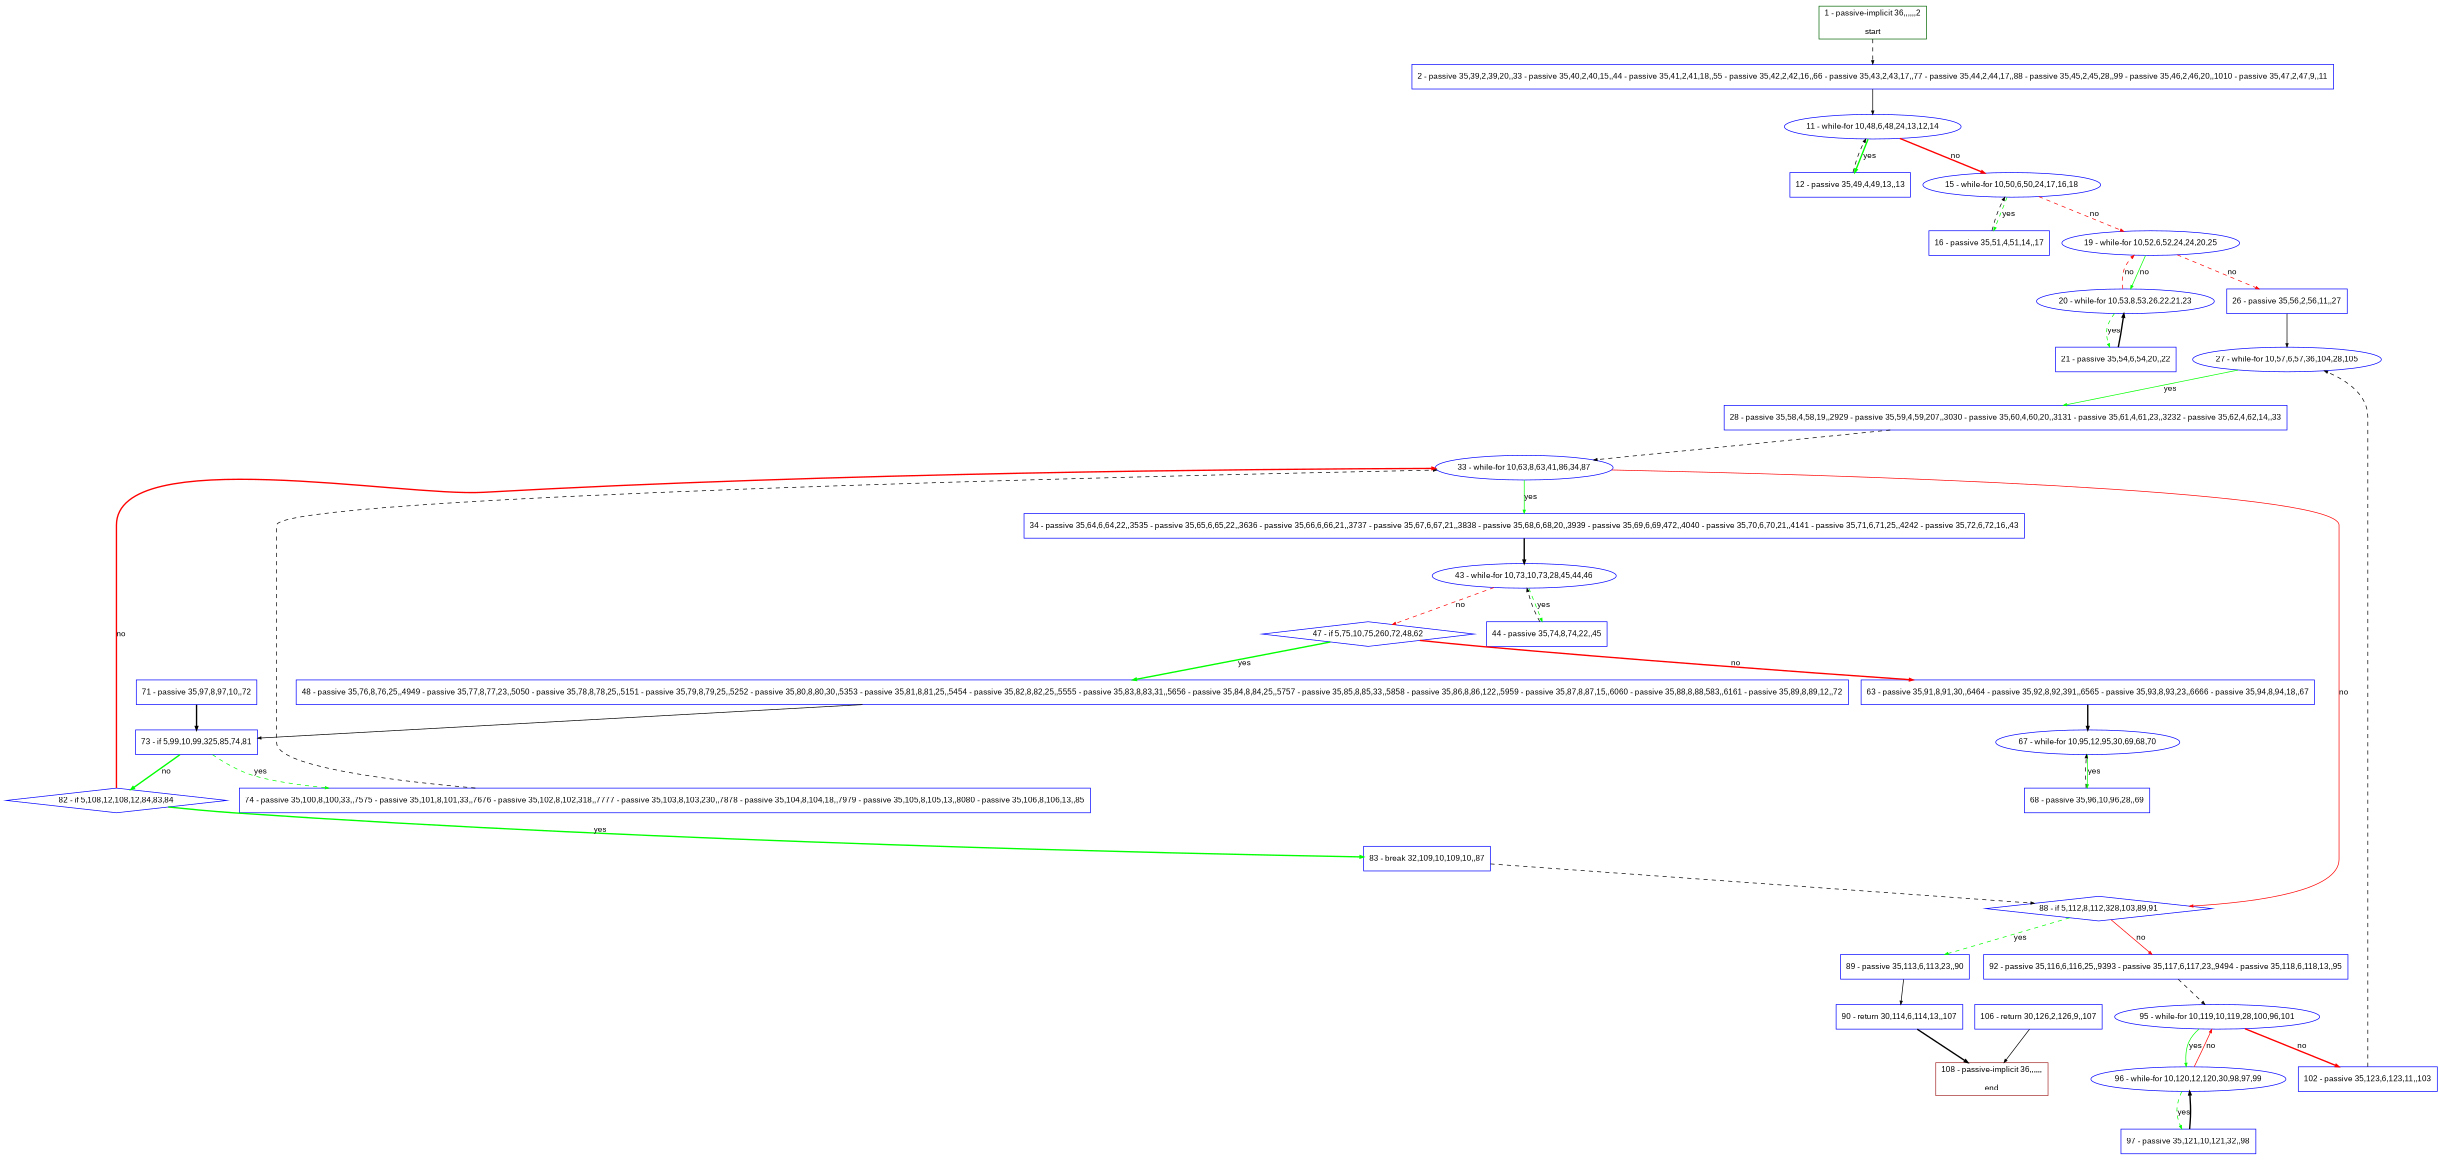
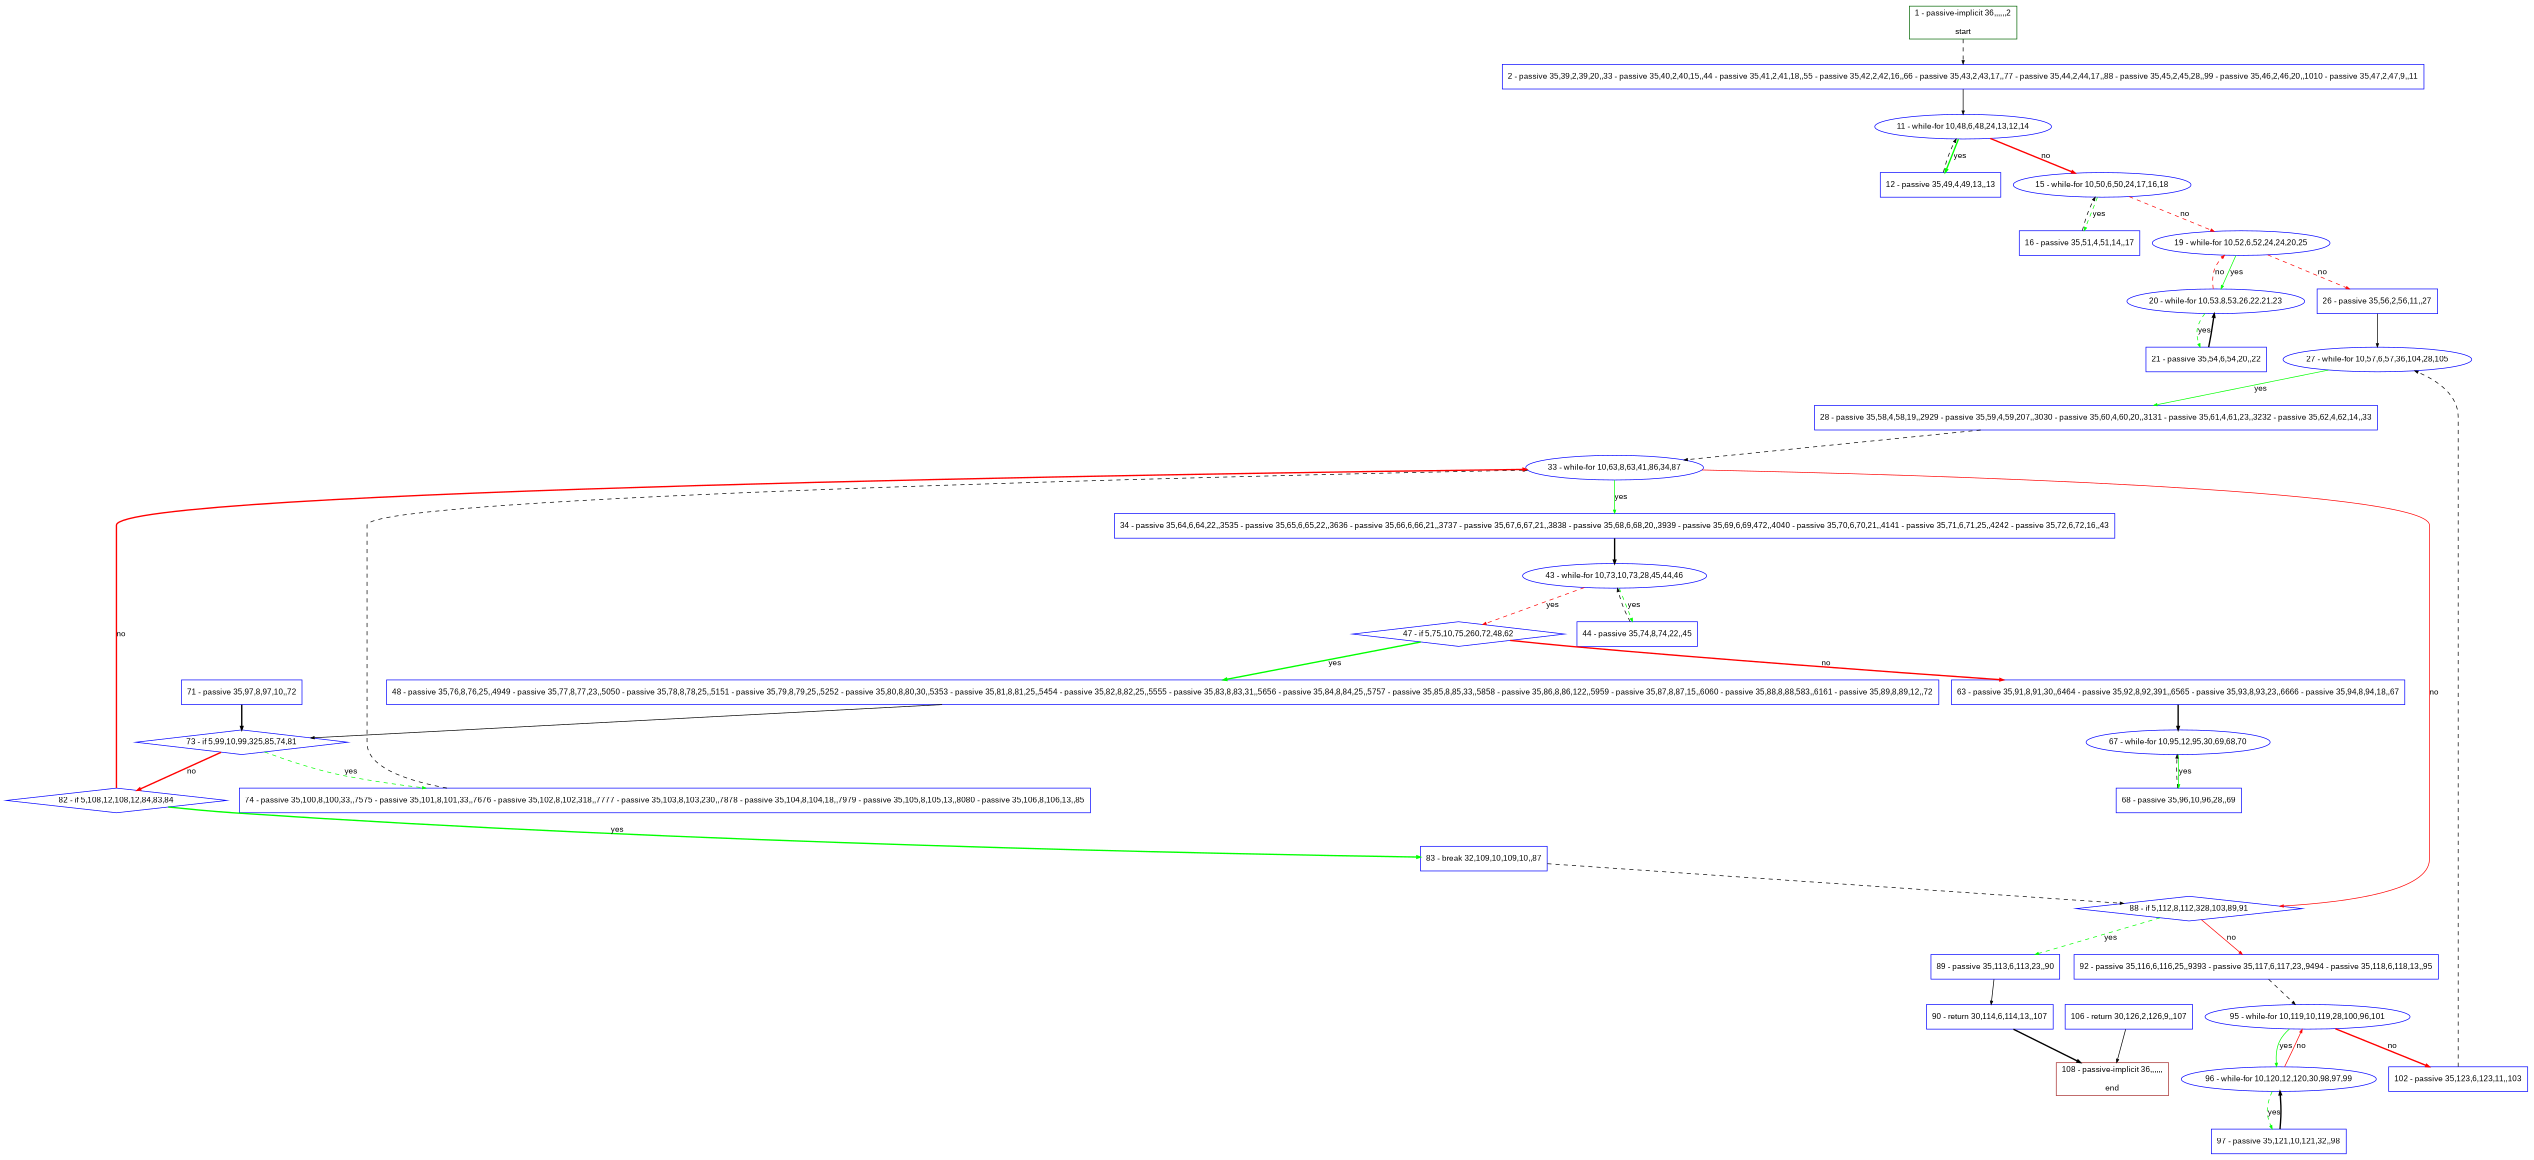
(2145, 272) -> (2237, 272)
(1461, 605) -> (1553, 605)
(197, 742) -> (242, 742)
(157, 771) -> (181, 771)
